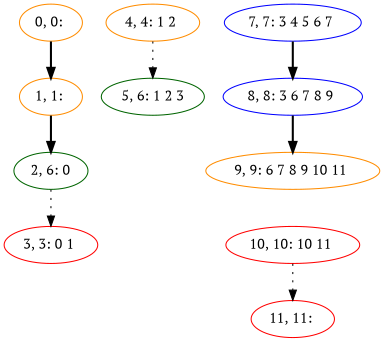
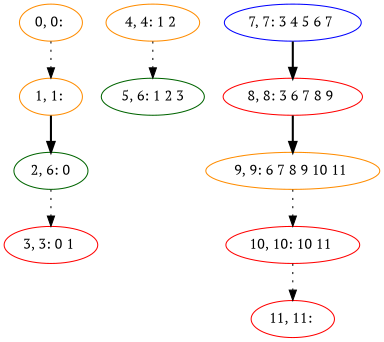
(51, 55) -> (51, 55)
(293, 97) -> (293, 97)
none -> (293, 203)
